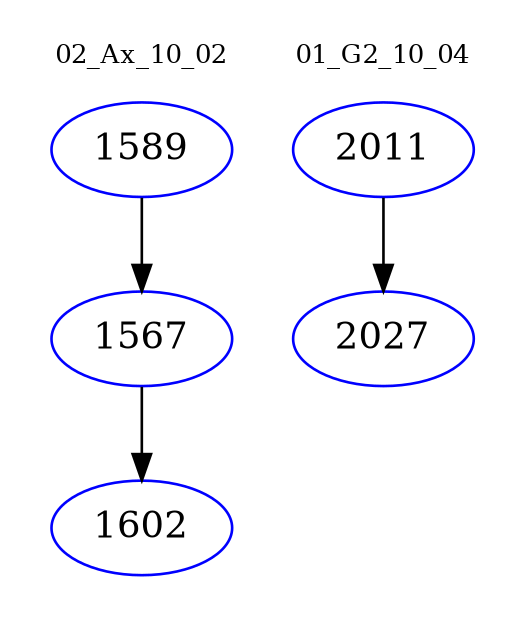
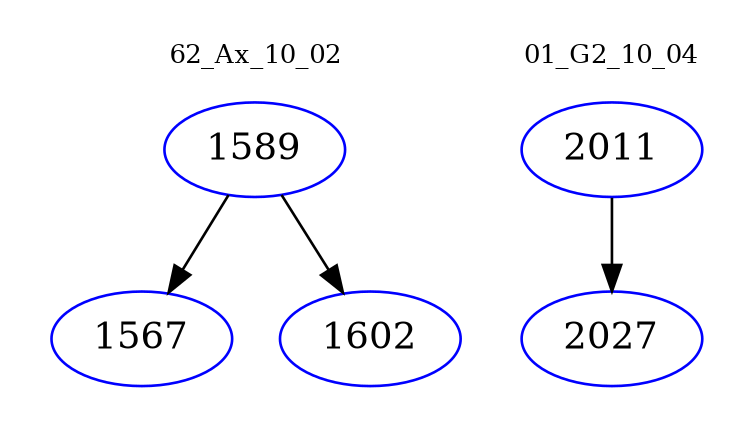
(142, 56) -> (256, 56)
(142, 420) -> (305, 232)
